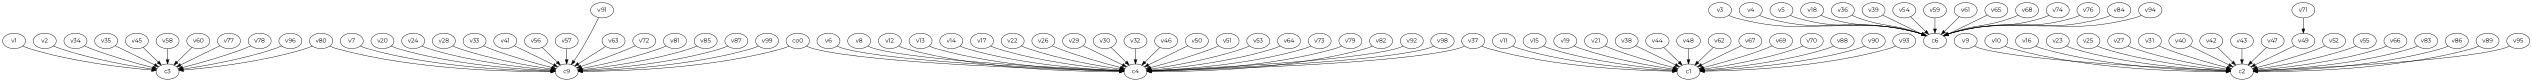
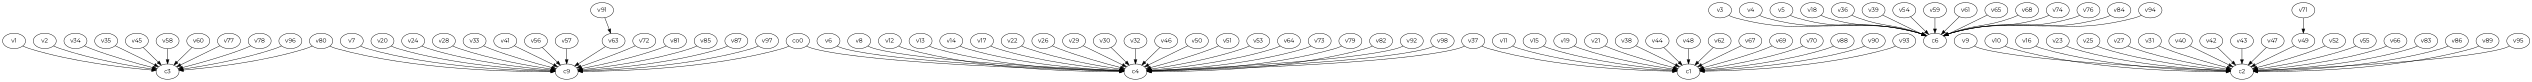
(587, 40) -> (607, 24)
(767, 41) -> (767, 41)
